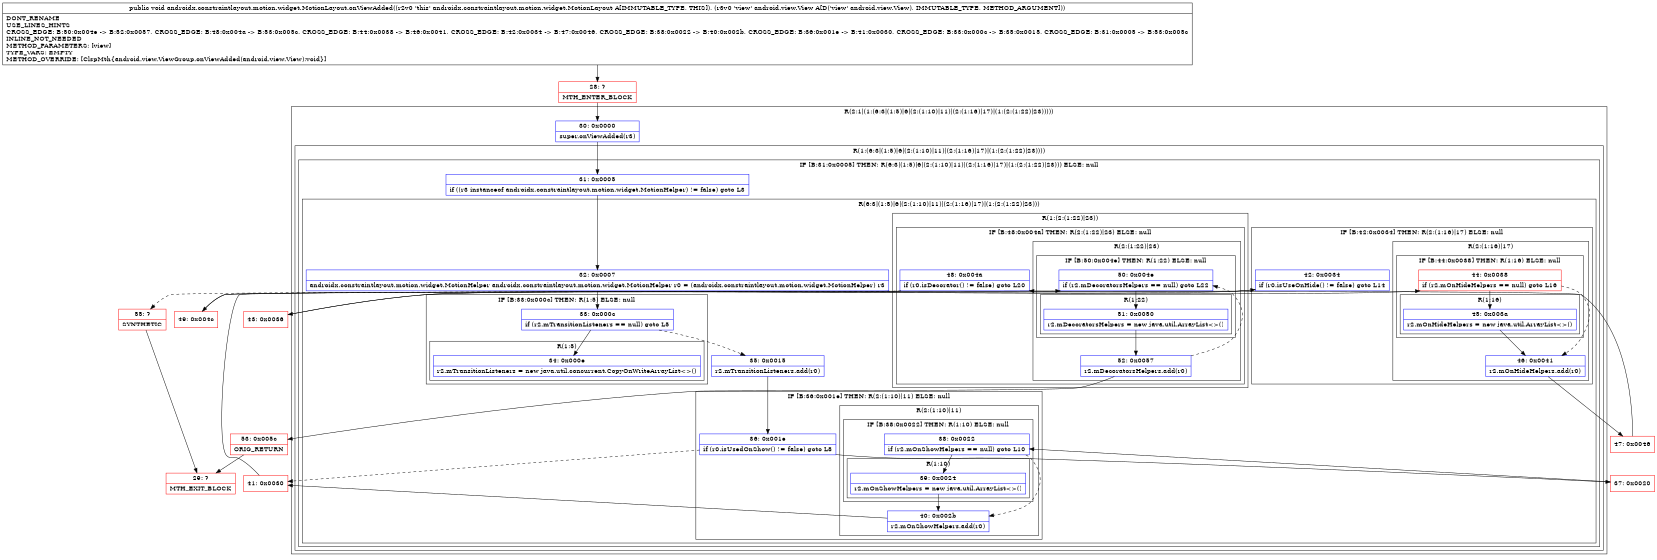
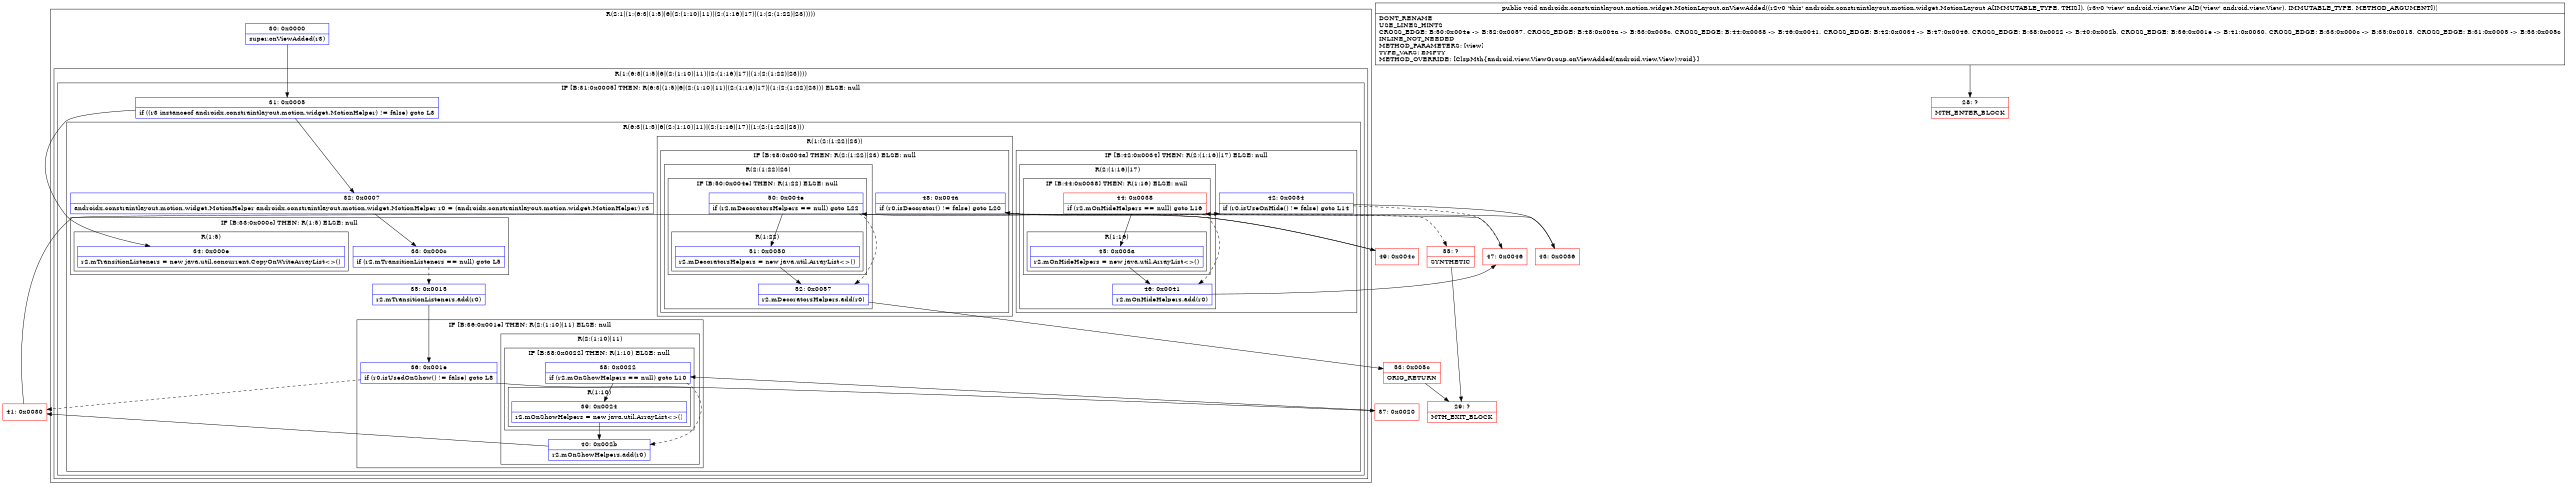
(597, 109) -> none
none -> (1433, 210)
(585, 338) -> (46, 175)
(1230, 341) -> (876, 247)
